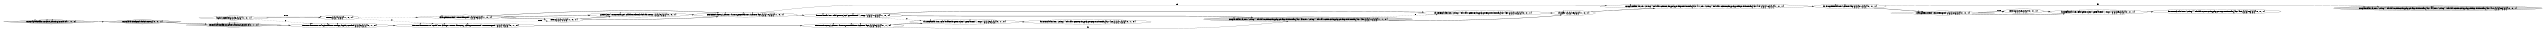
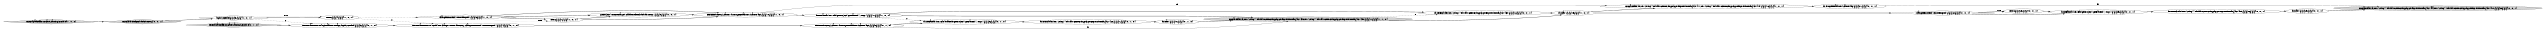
(1898, 10) -> (1742, 13)
none -> (2307, 11)
none -> (1177, 22)
(186, 23) -> (188, 20)
